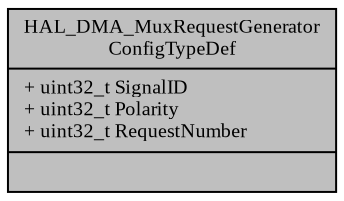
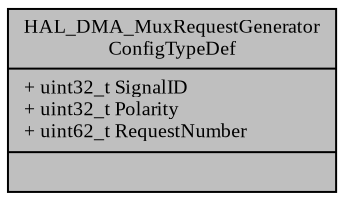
(135, 131) -> (135, 131)
